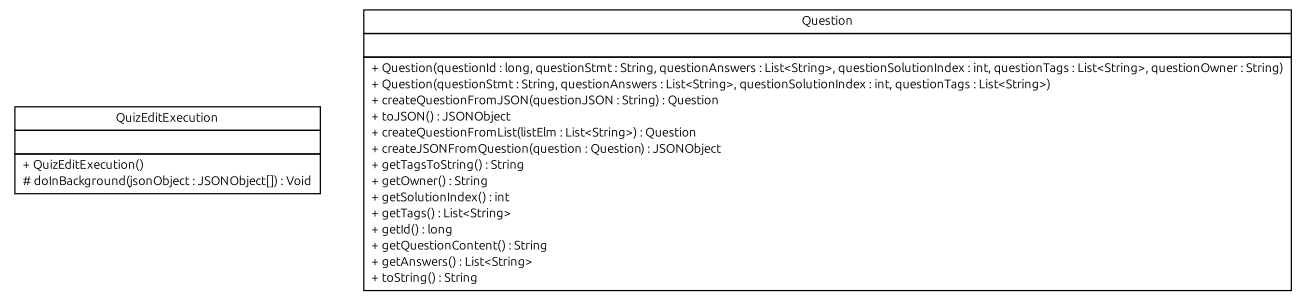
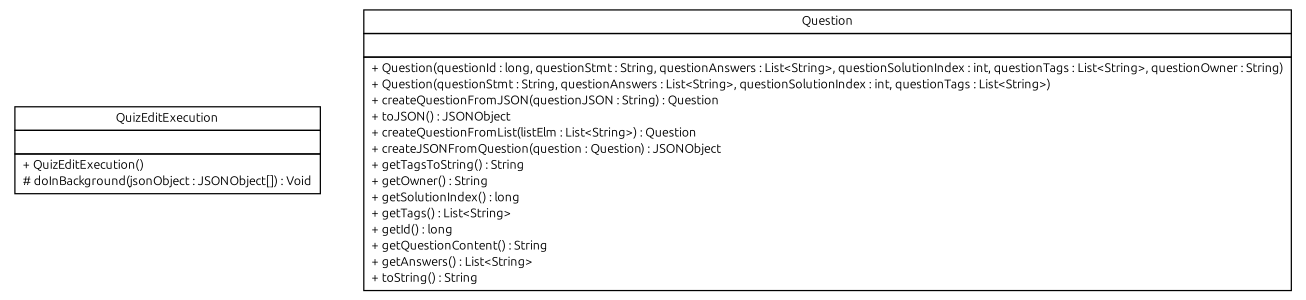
(441, 197) -> (446, 197)
